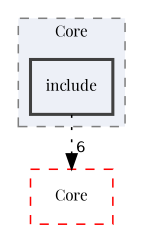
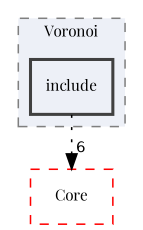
(72, 33) -> (72, 33)
